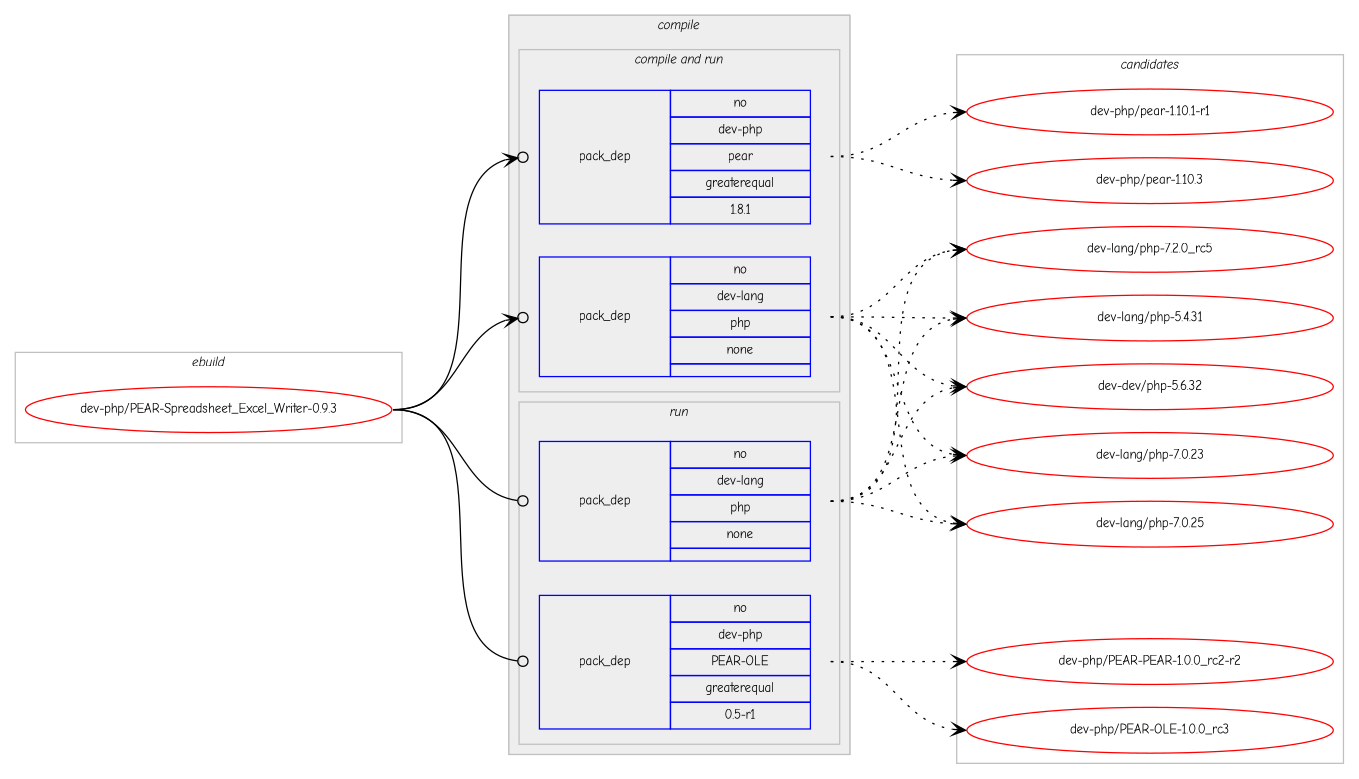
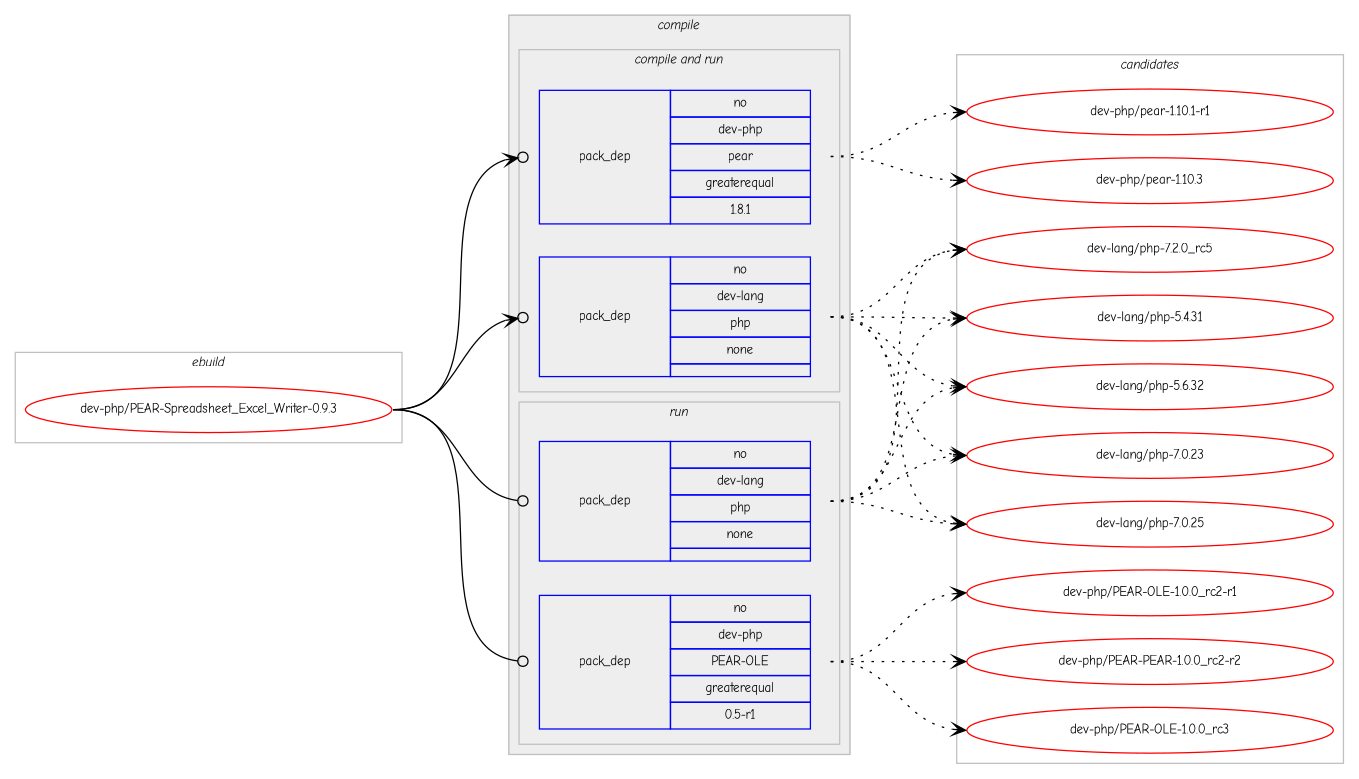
(1150, 387) -> (1150, 387)
none -> (1150, 593)
